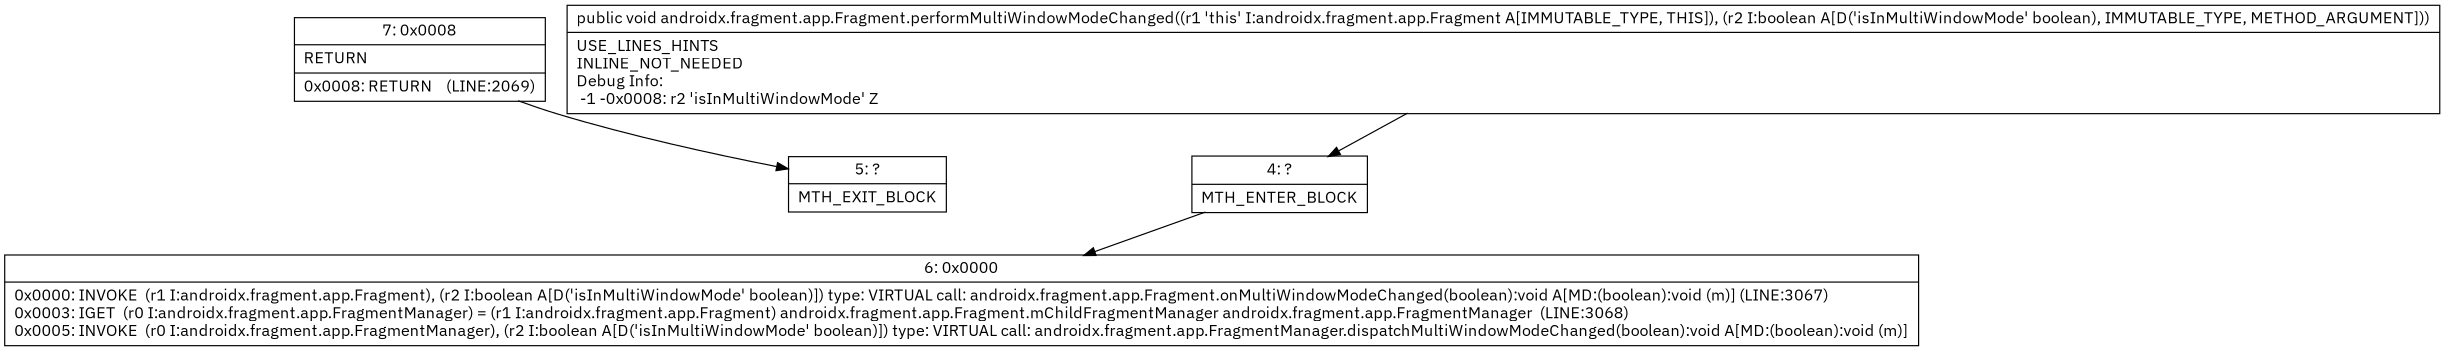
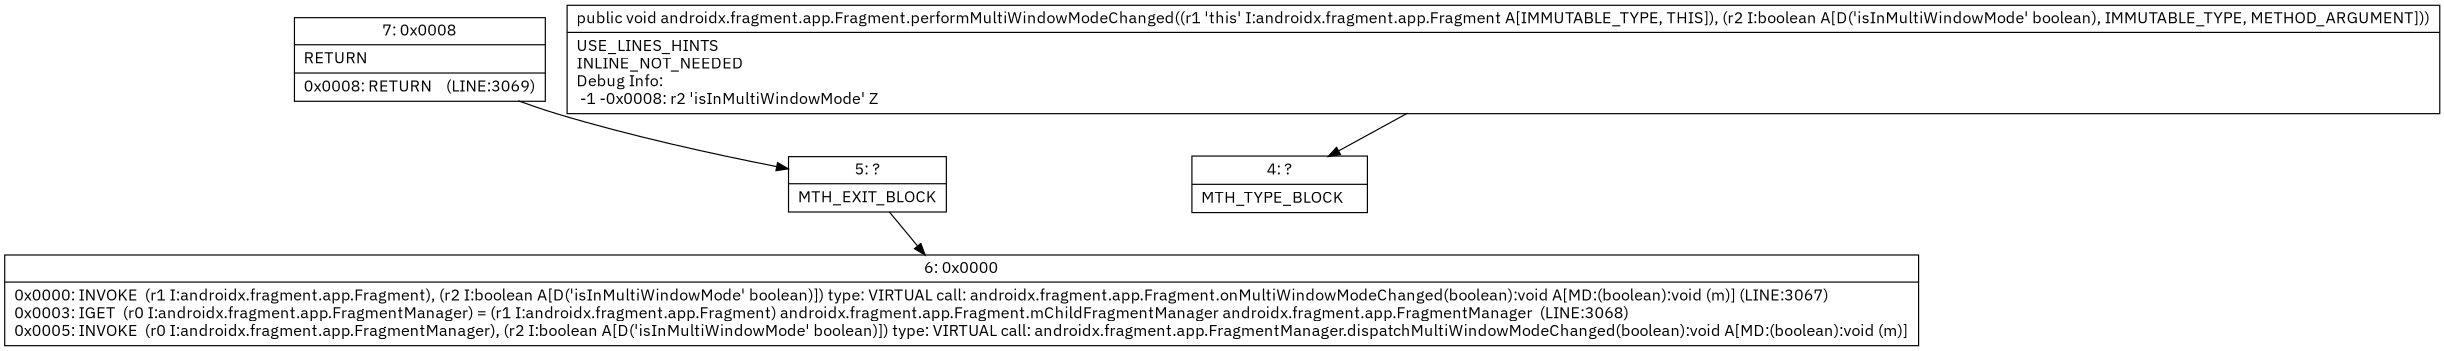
(420, 87) -> (420, 87)
(1280, 198) -> (1273, 198)
(1150, 232) -> (903, 229)
